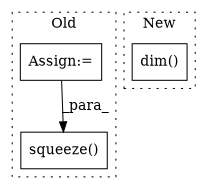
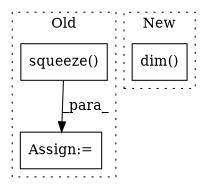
(62, 101) -> (63, 101)
